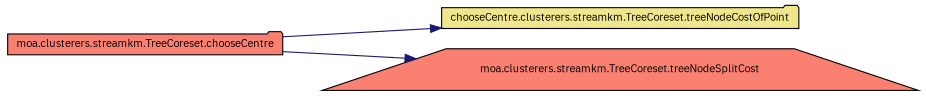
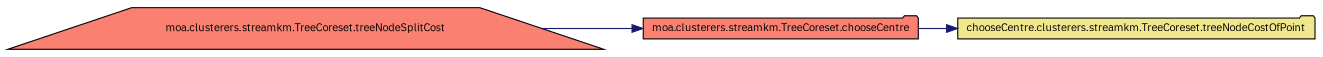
(344, 55) -> (587, 28)
